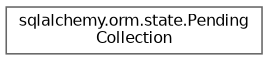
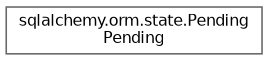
(134, 30) -> (134, 30)
